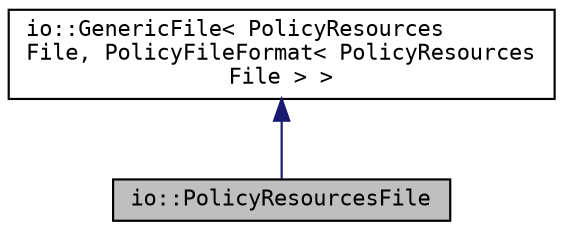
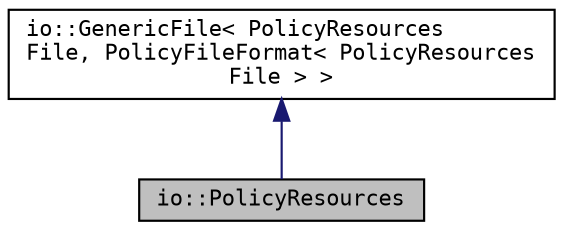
(282, 200) -> (282, 200)
